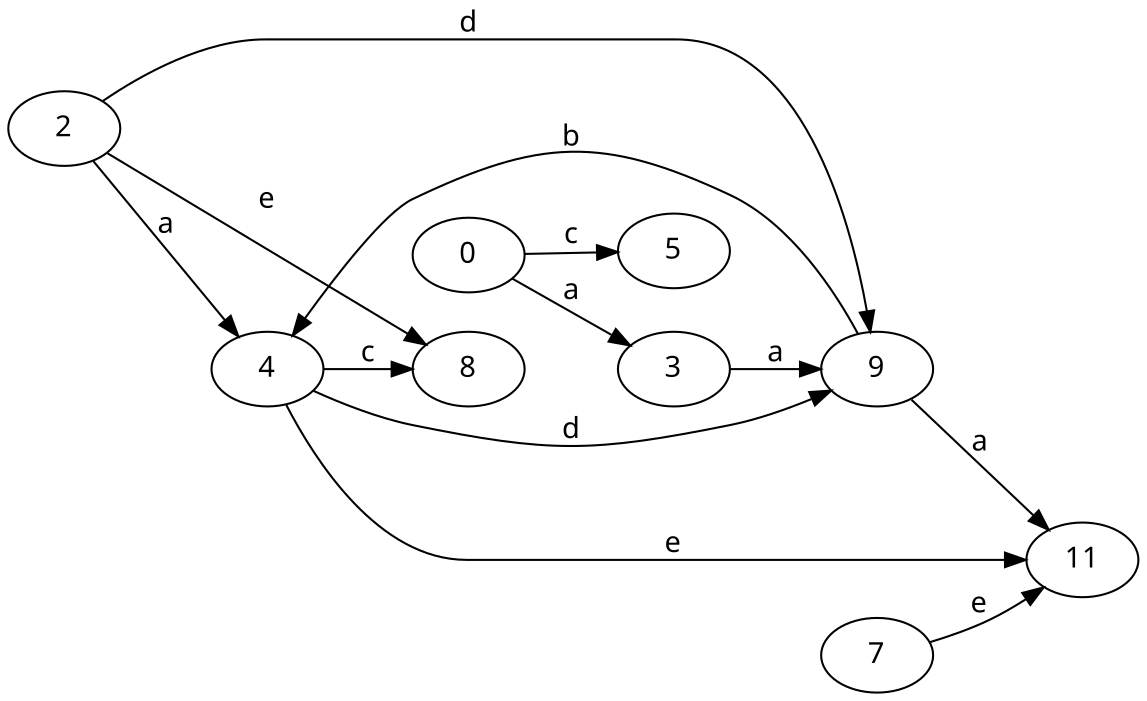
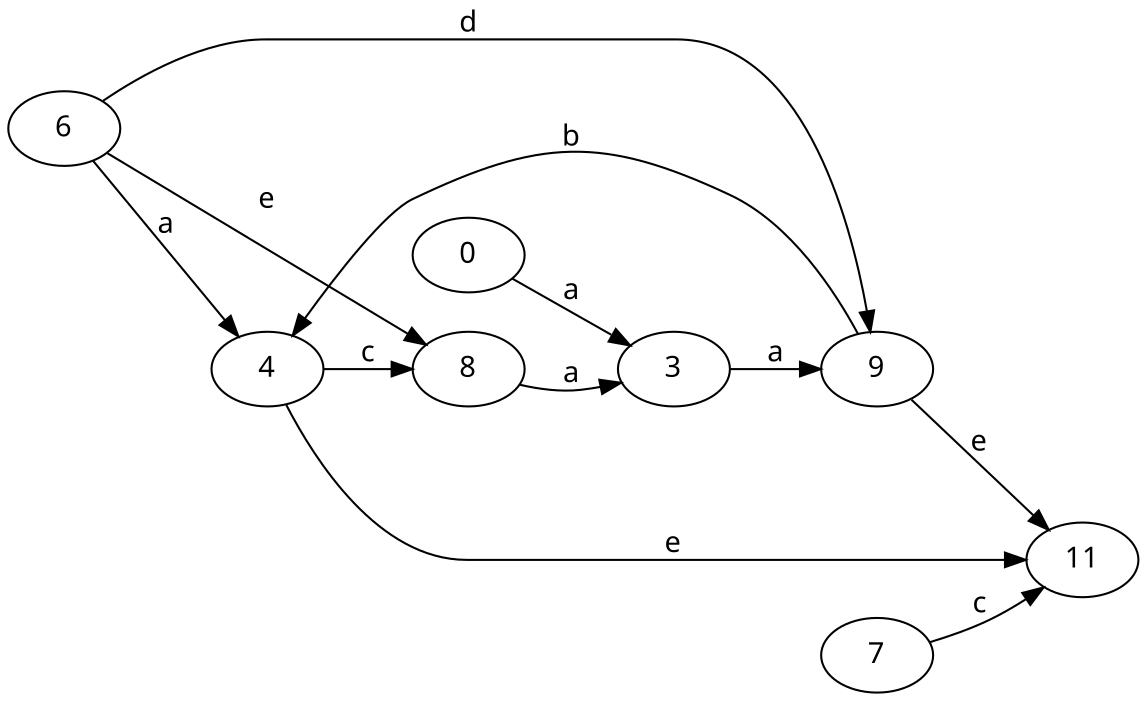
(64, 129) -> (64, 129)
(674, 251) -> none
none -> (560, 390)
(980, 443) -> (980, 443)
(562, 446) -> none
(980, 604) -> (980, 604)
